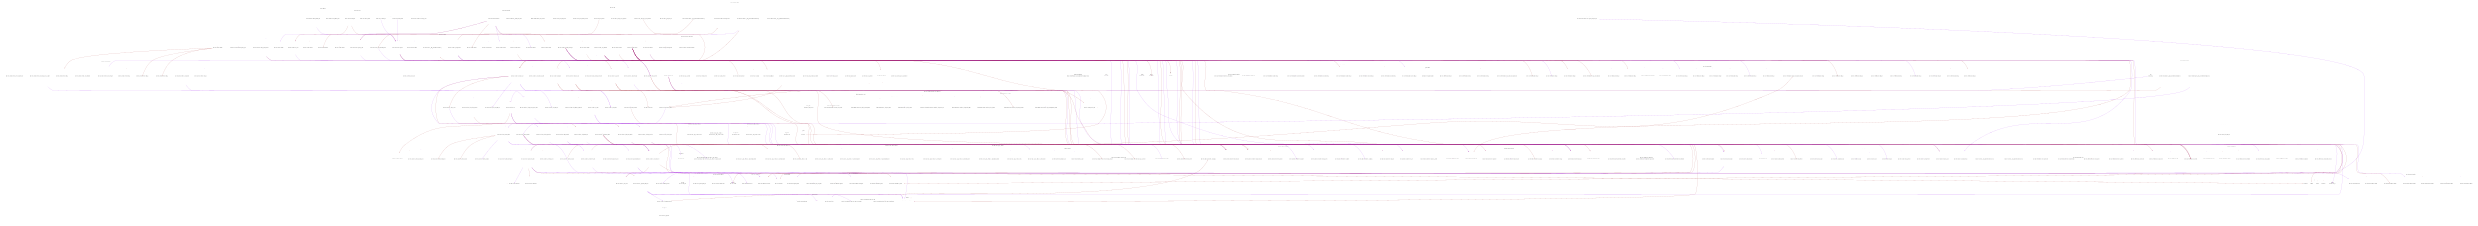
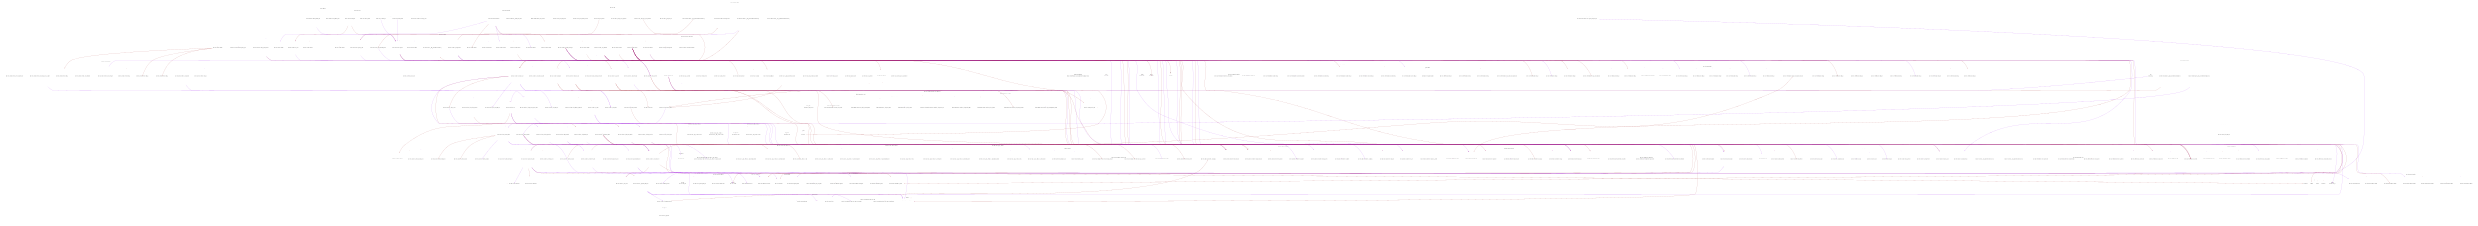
(323, 48) -> none
